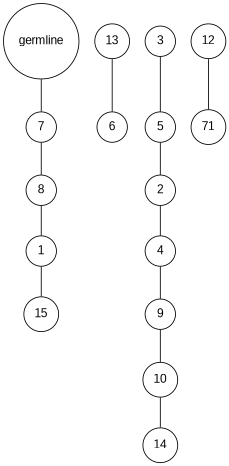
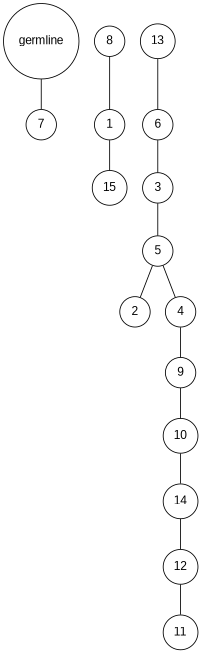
(208, 127) -> (181, 632)
none -> (158, 156)
(41, 159) -> none
(160, 221) -> (169, 281)
none -> (181, 534)
